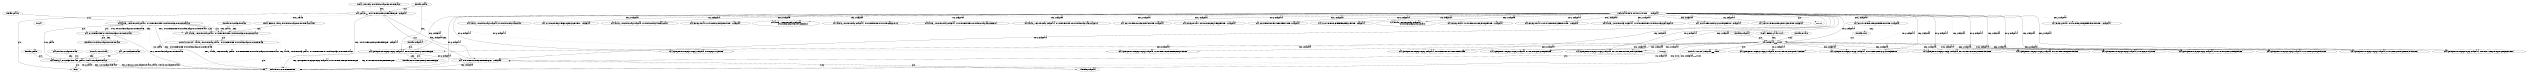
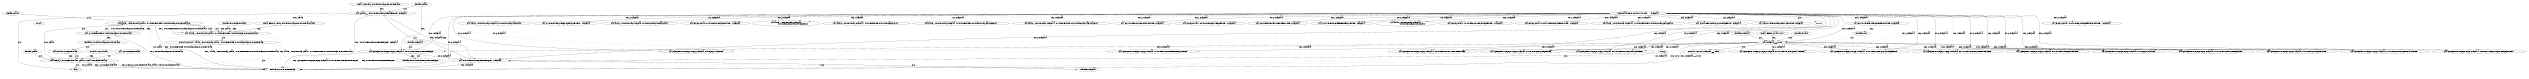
(102, 38) -> (84, 47)
